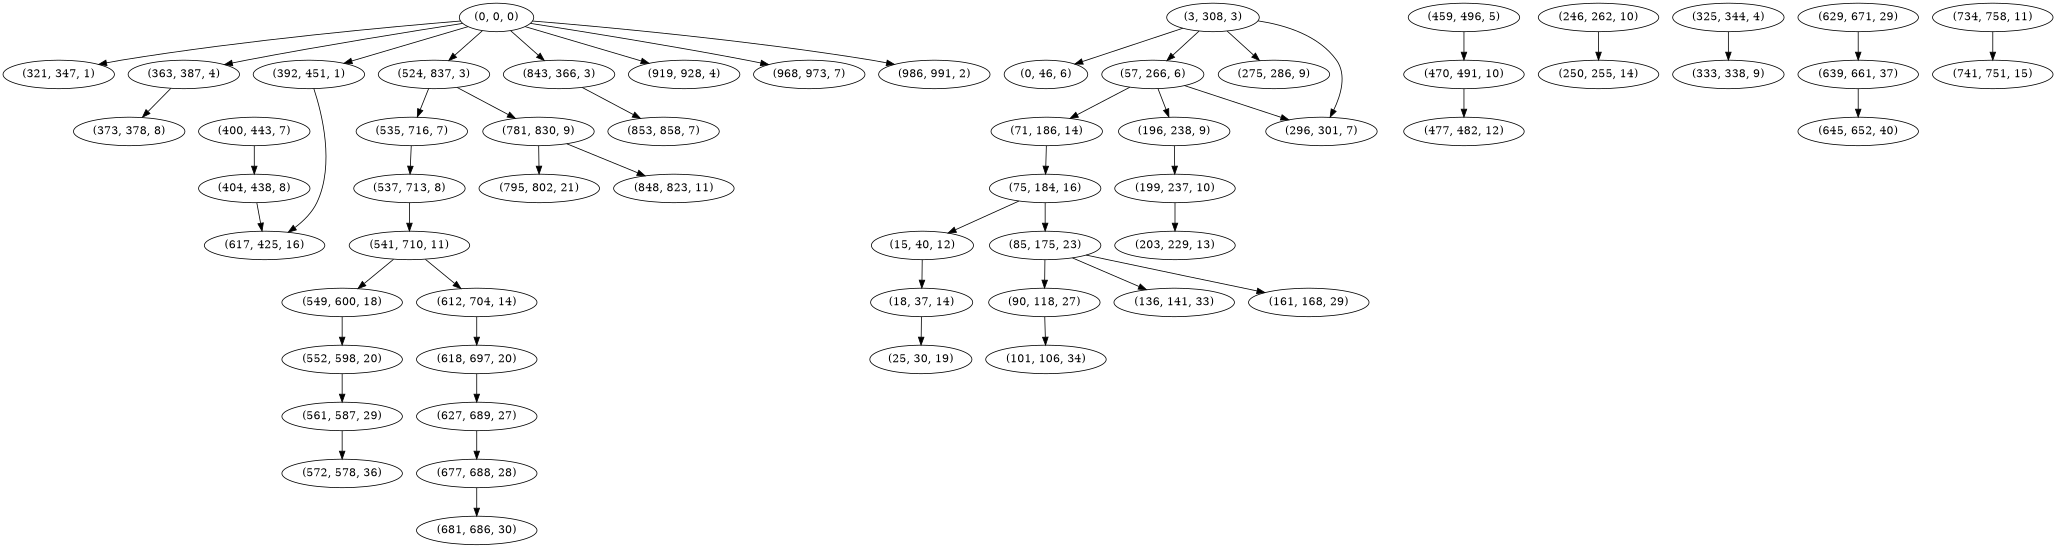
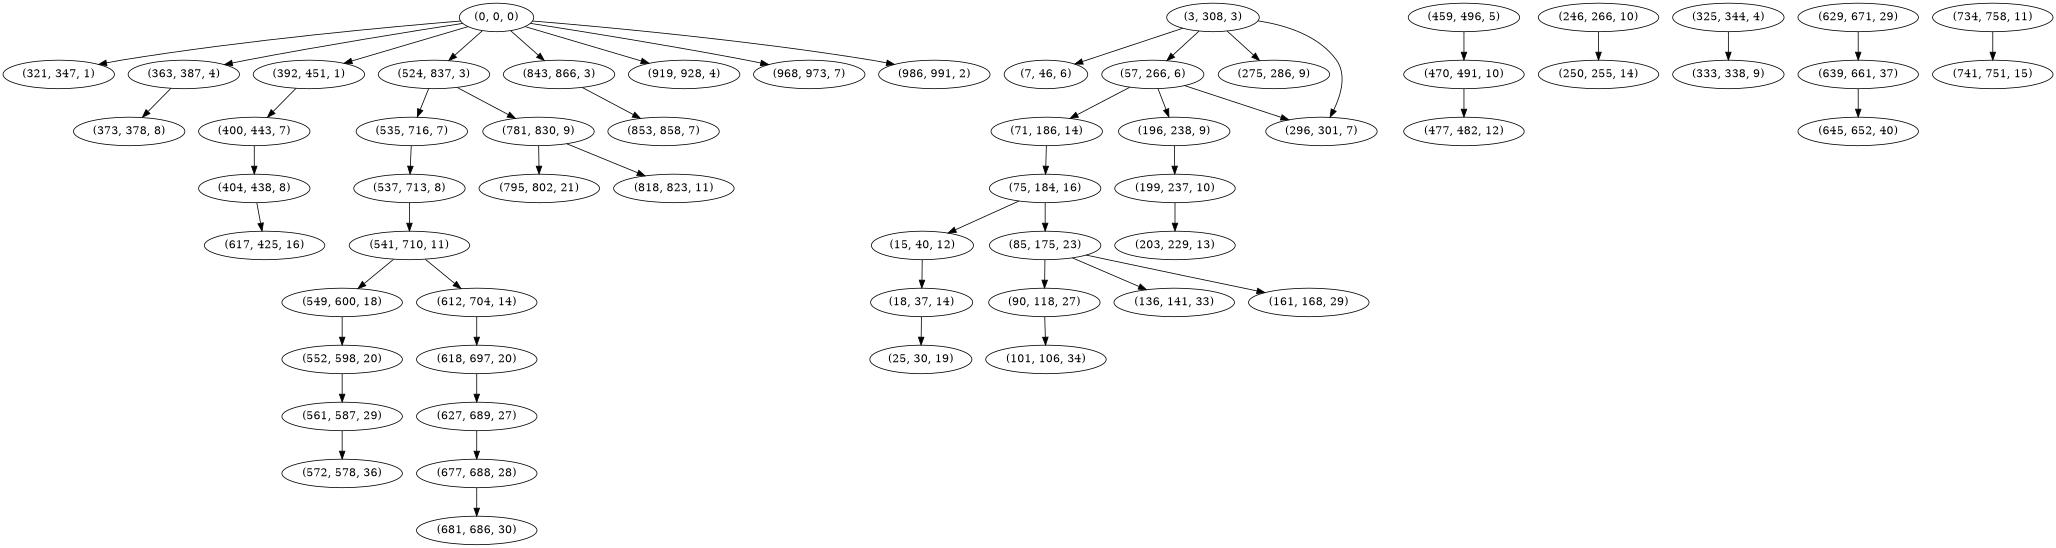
(1599, 17) -> (1599, 17)
(559, 74) -> (559, 74)
(1046, 74) -> (1046, 74)
(326, 162) -> (285, 100)
(674, 188) -> (674, 188)
